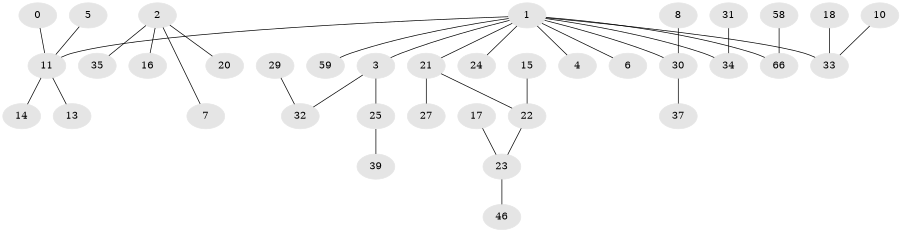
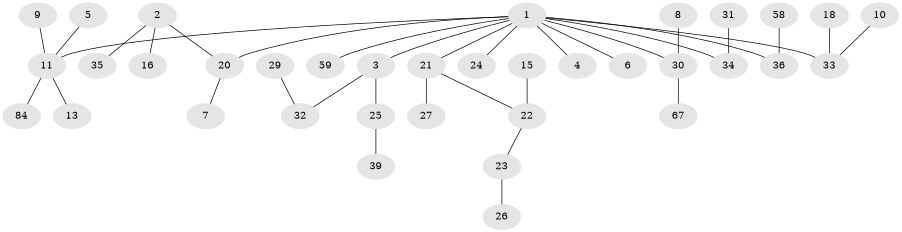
(38, 15) -> (38, 15)
none -> (372, 28)
(182, 66) -> (215, 91)
(779, 66) -> (779, 66)
(22, 116) -> (22, 116)
(477, 116) -> none
(678, 116) -> (678, 116)
(502, 217) -> (502, 217)
